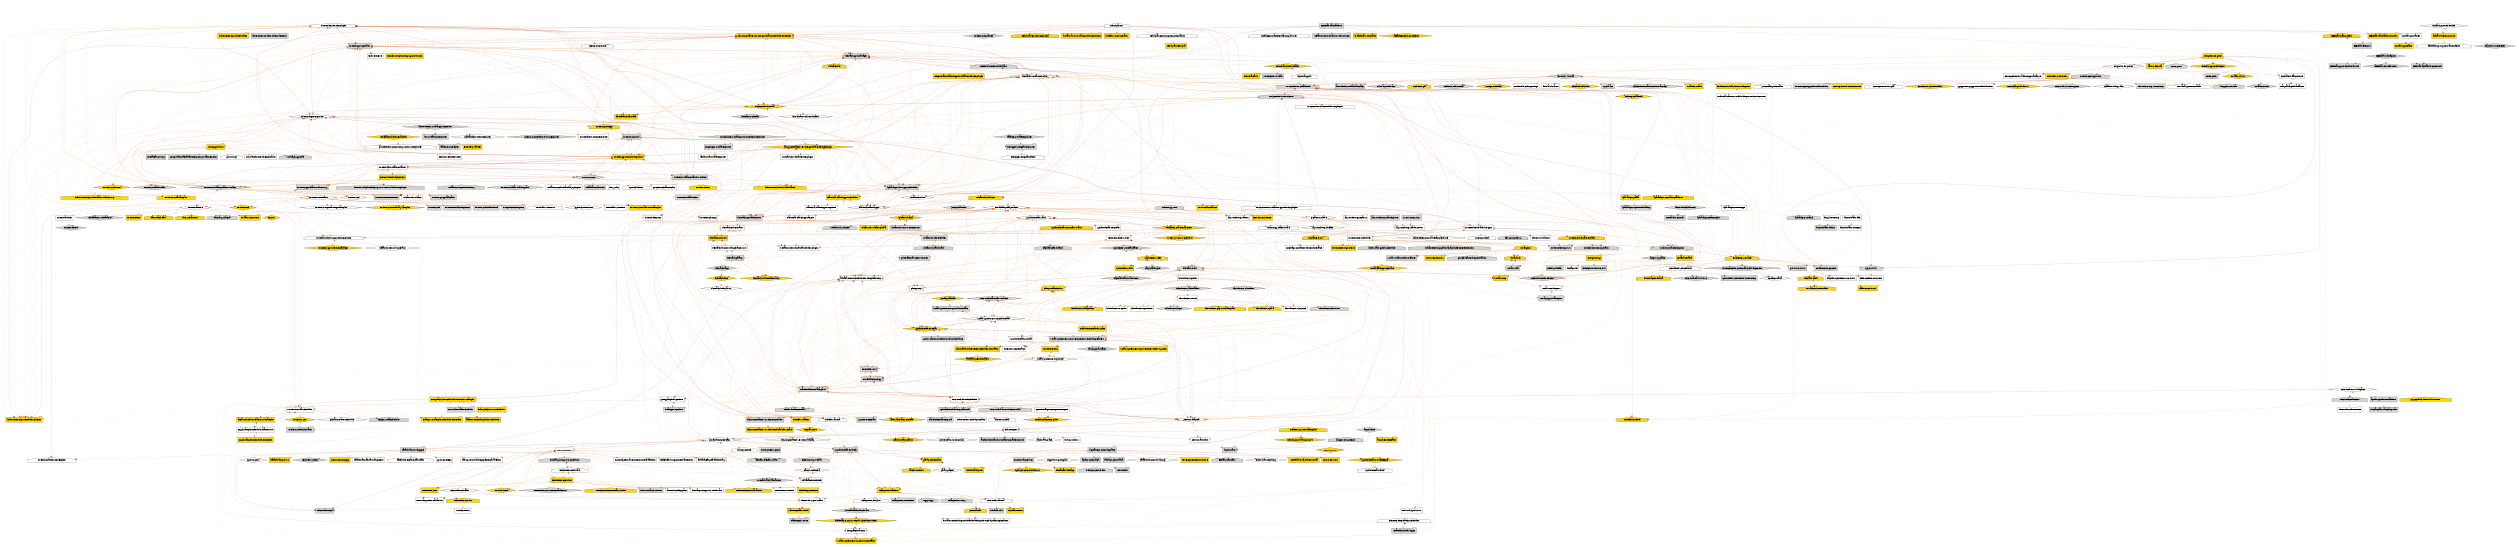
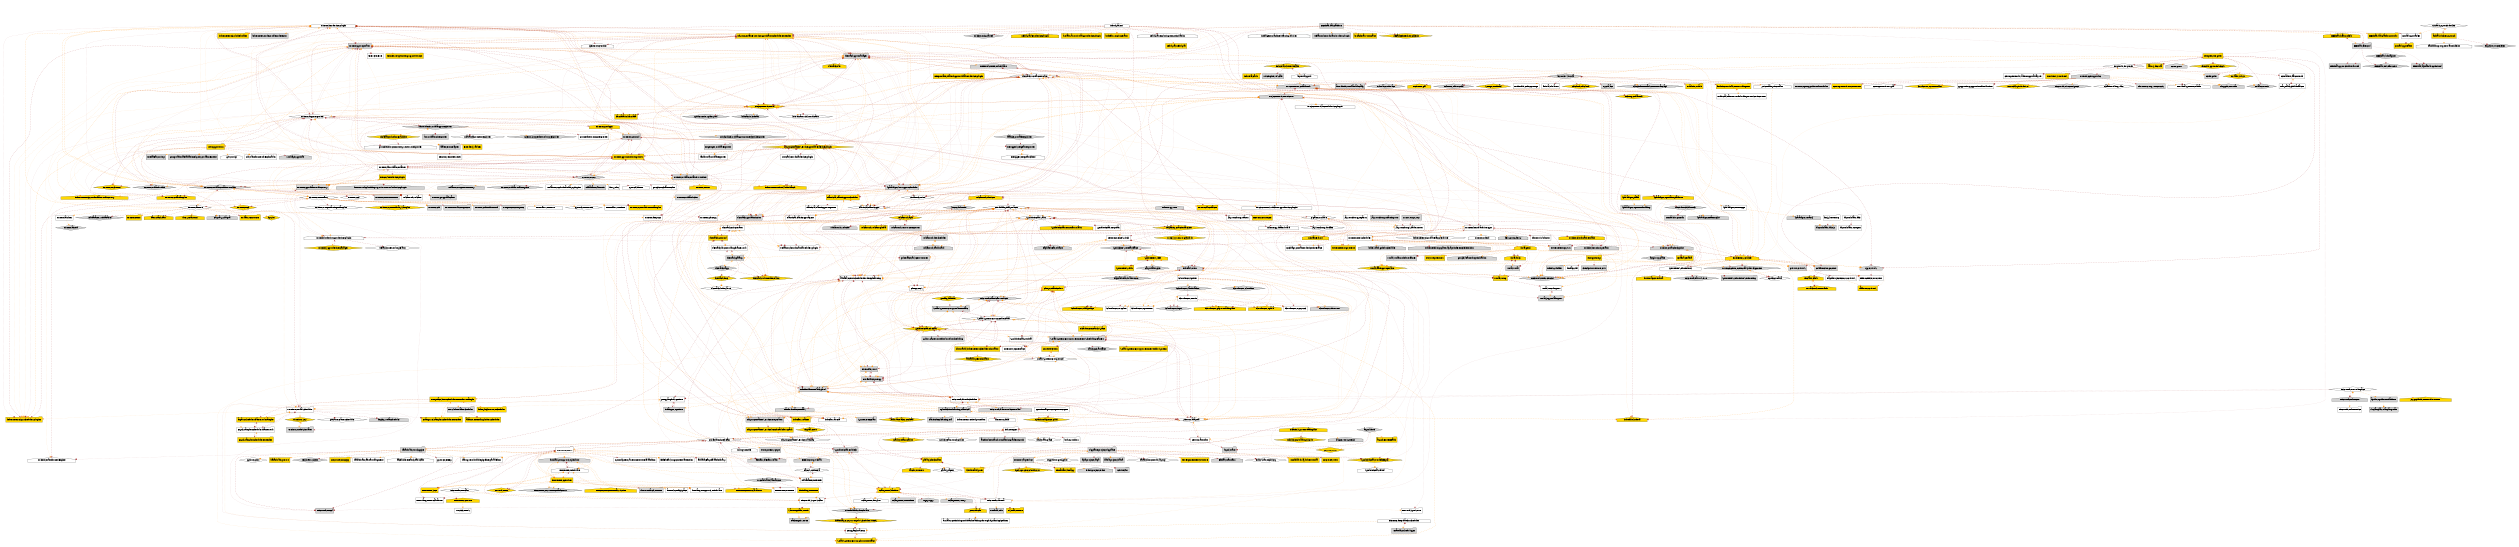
none -> (706, 117)
